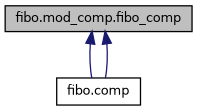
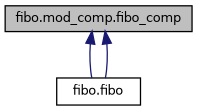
(99, 92) -> (99, 92)
